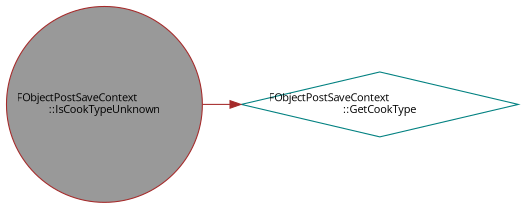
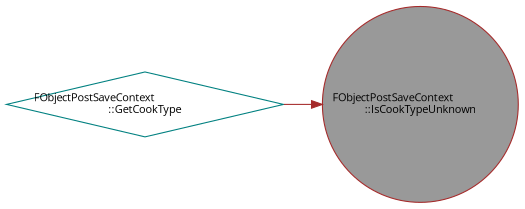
(216, 104) -> (298, 104)
